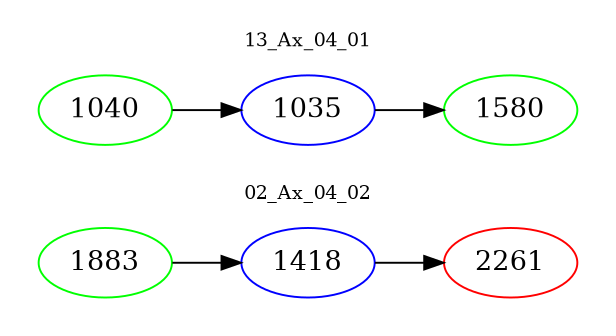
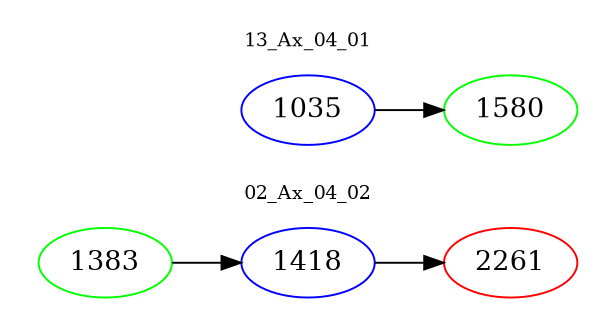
(105, 110) -> none
(105, 263) -> (105, 263)
